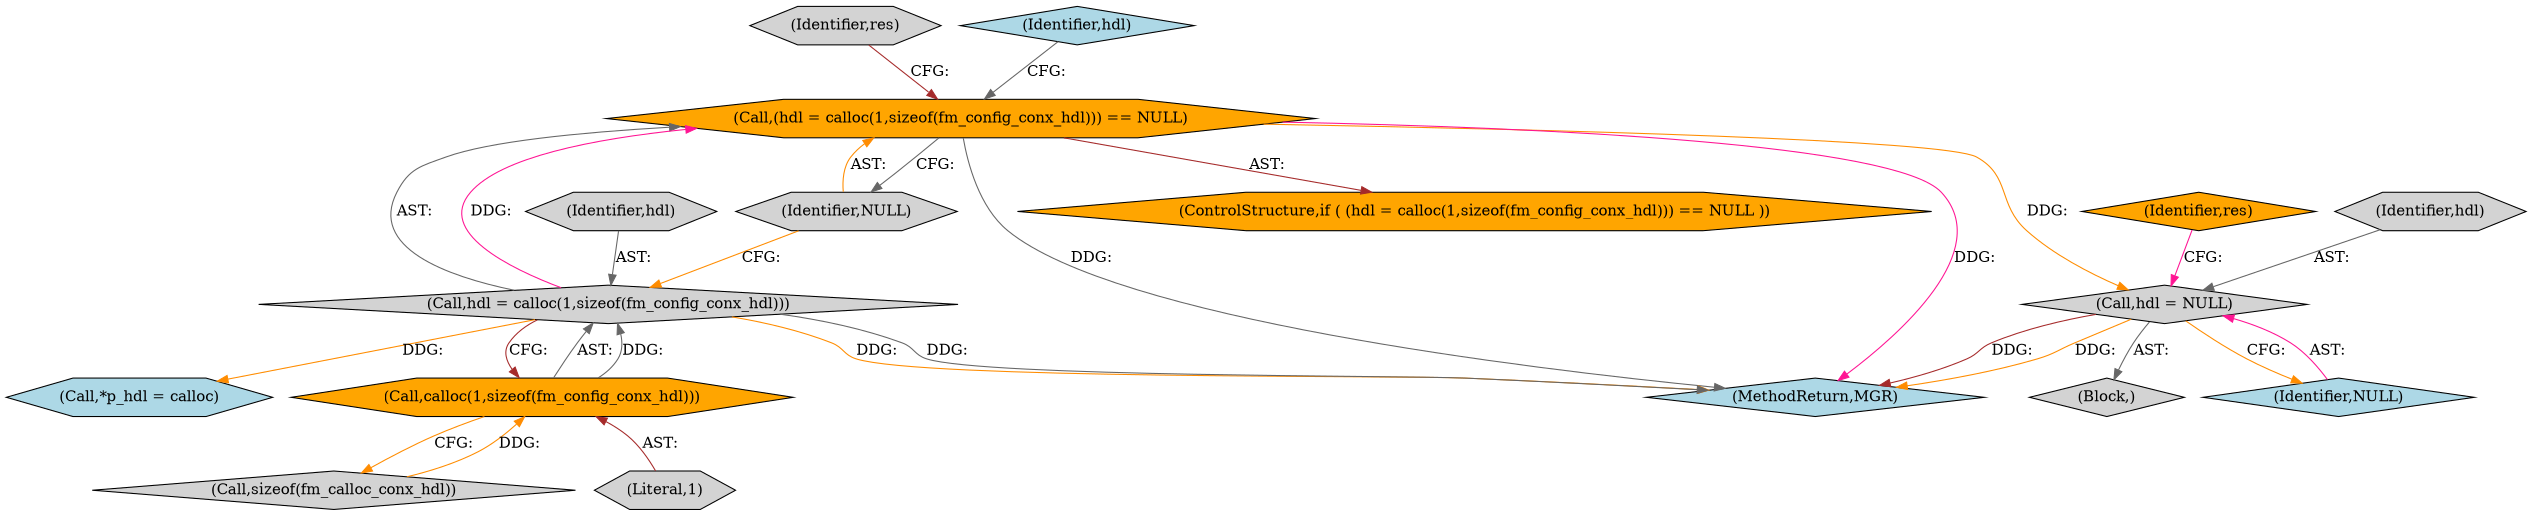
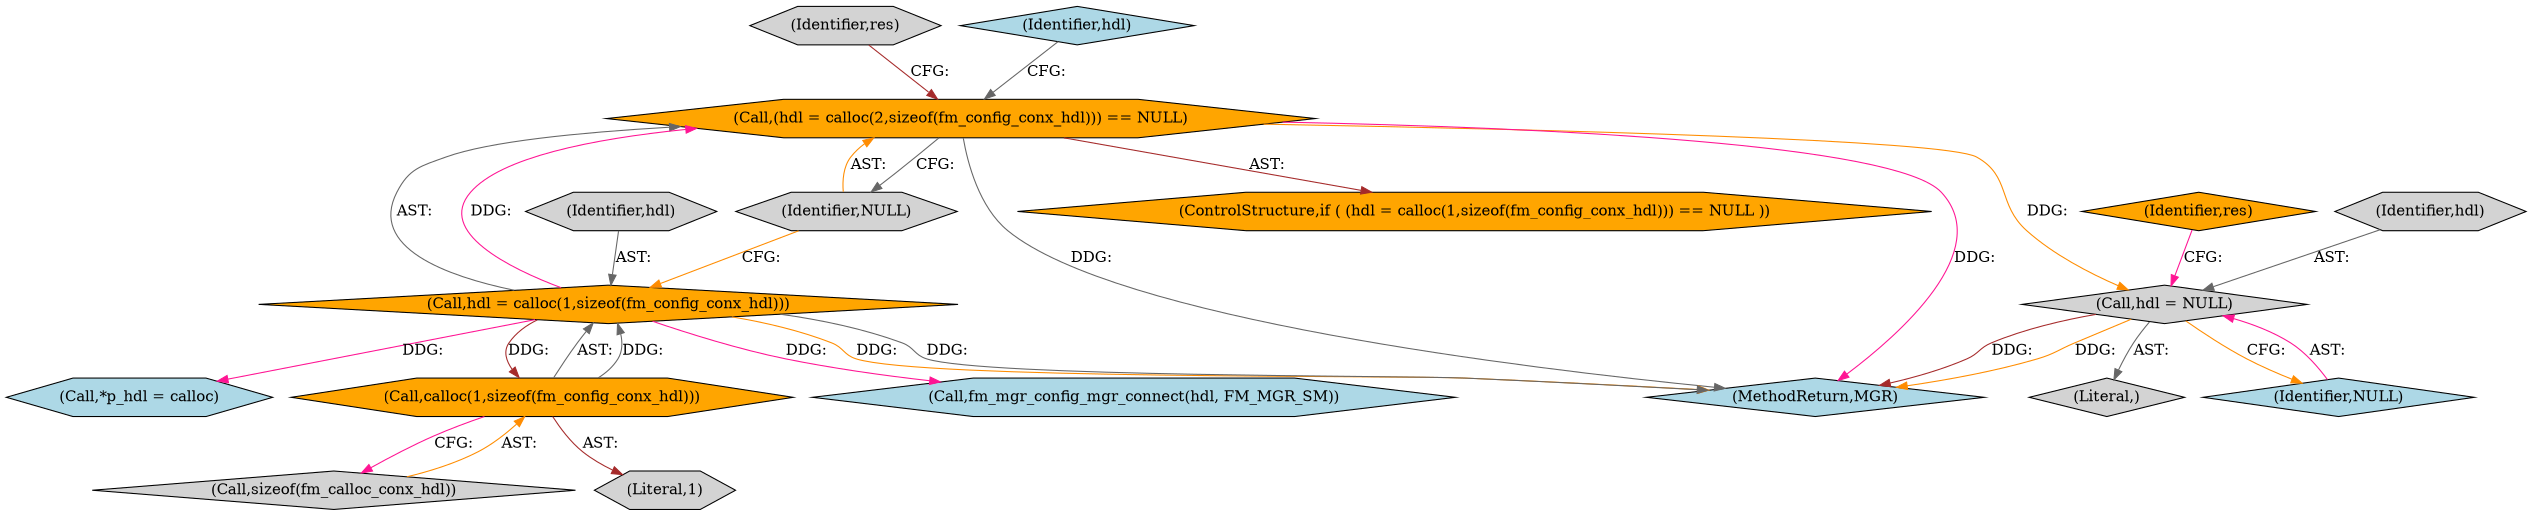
(961, 119) -> (961, 119)
(608, 304) -> (608, 304)
(381, 349) -> (381, 349)
(531, 351) -> (531, 351)
none -> (1134, 397)
(2107, 397) -> (2107, 397)
(426, 439) -> (426, 439)
(635, 442) -> (578, 448)
(522, 444) -> (522, 444)
